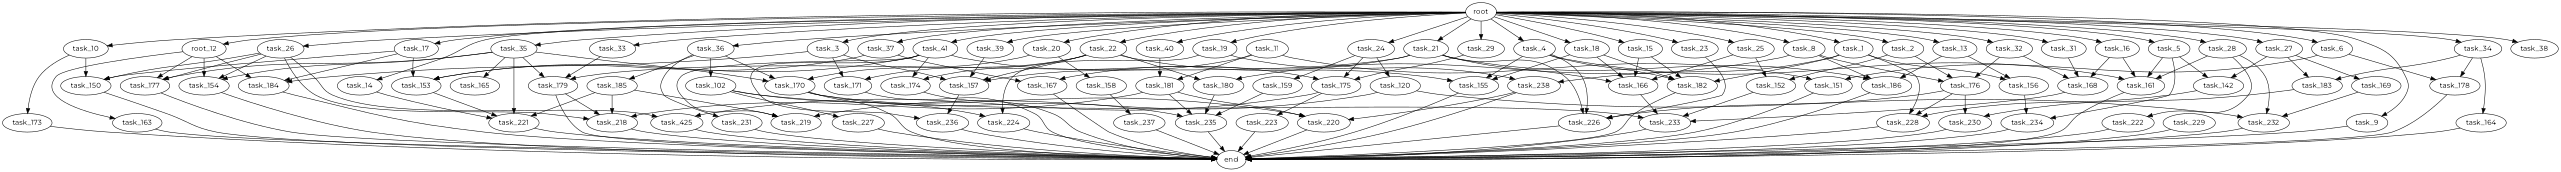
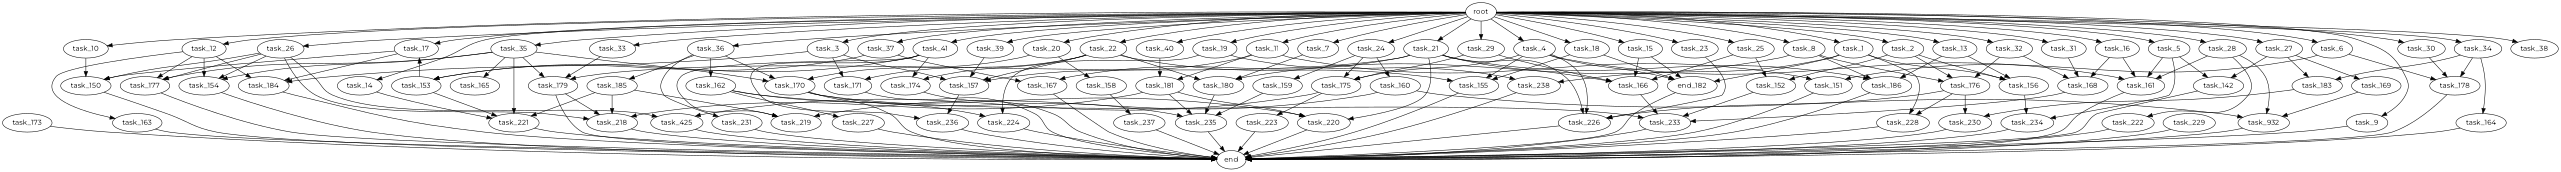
none -> (1376, 24)
(204, 49) -> (204, 49)
none -> (1318, 49)
none -> (2421, 49)
(413, 65) -> (420, 70)
(1608, 66) -> (1552, 69)
none -> (1959, 67)
(1132, 68) -> (1439, 68)
(40, 75) -> none
(711, 86) -> (711, 86)
(1395, 86) -> (1395, 86)
(1692, 86) -> (1692, 86)
(1459, 104) -> (1412, 104)
(2021, 104) -> (1730, 150)
(2264, 123) -> (2264, 123)
